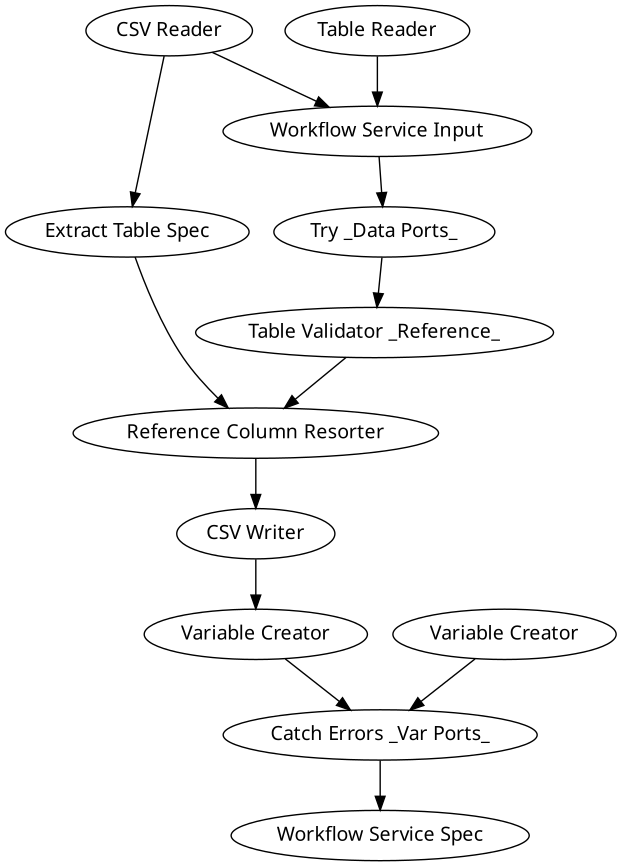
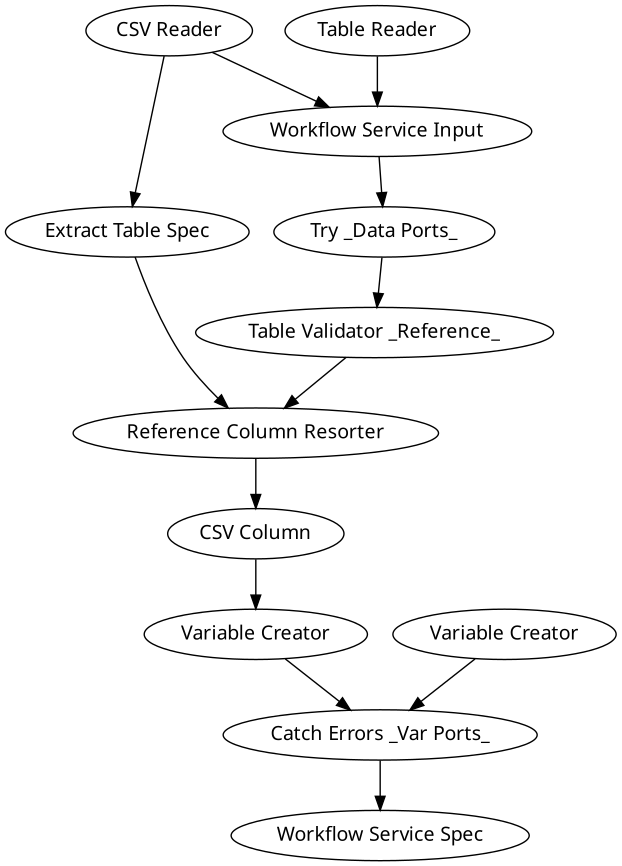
(256, 534) -> (256, 534)
